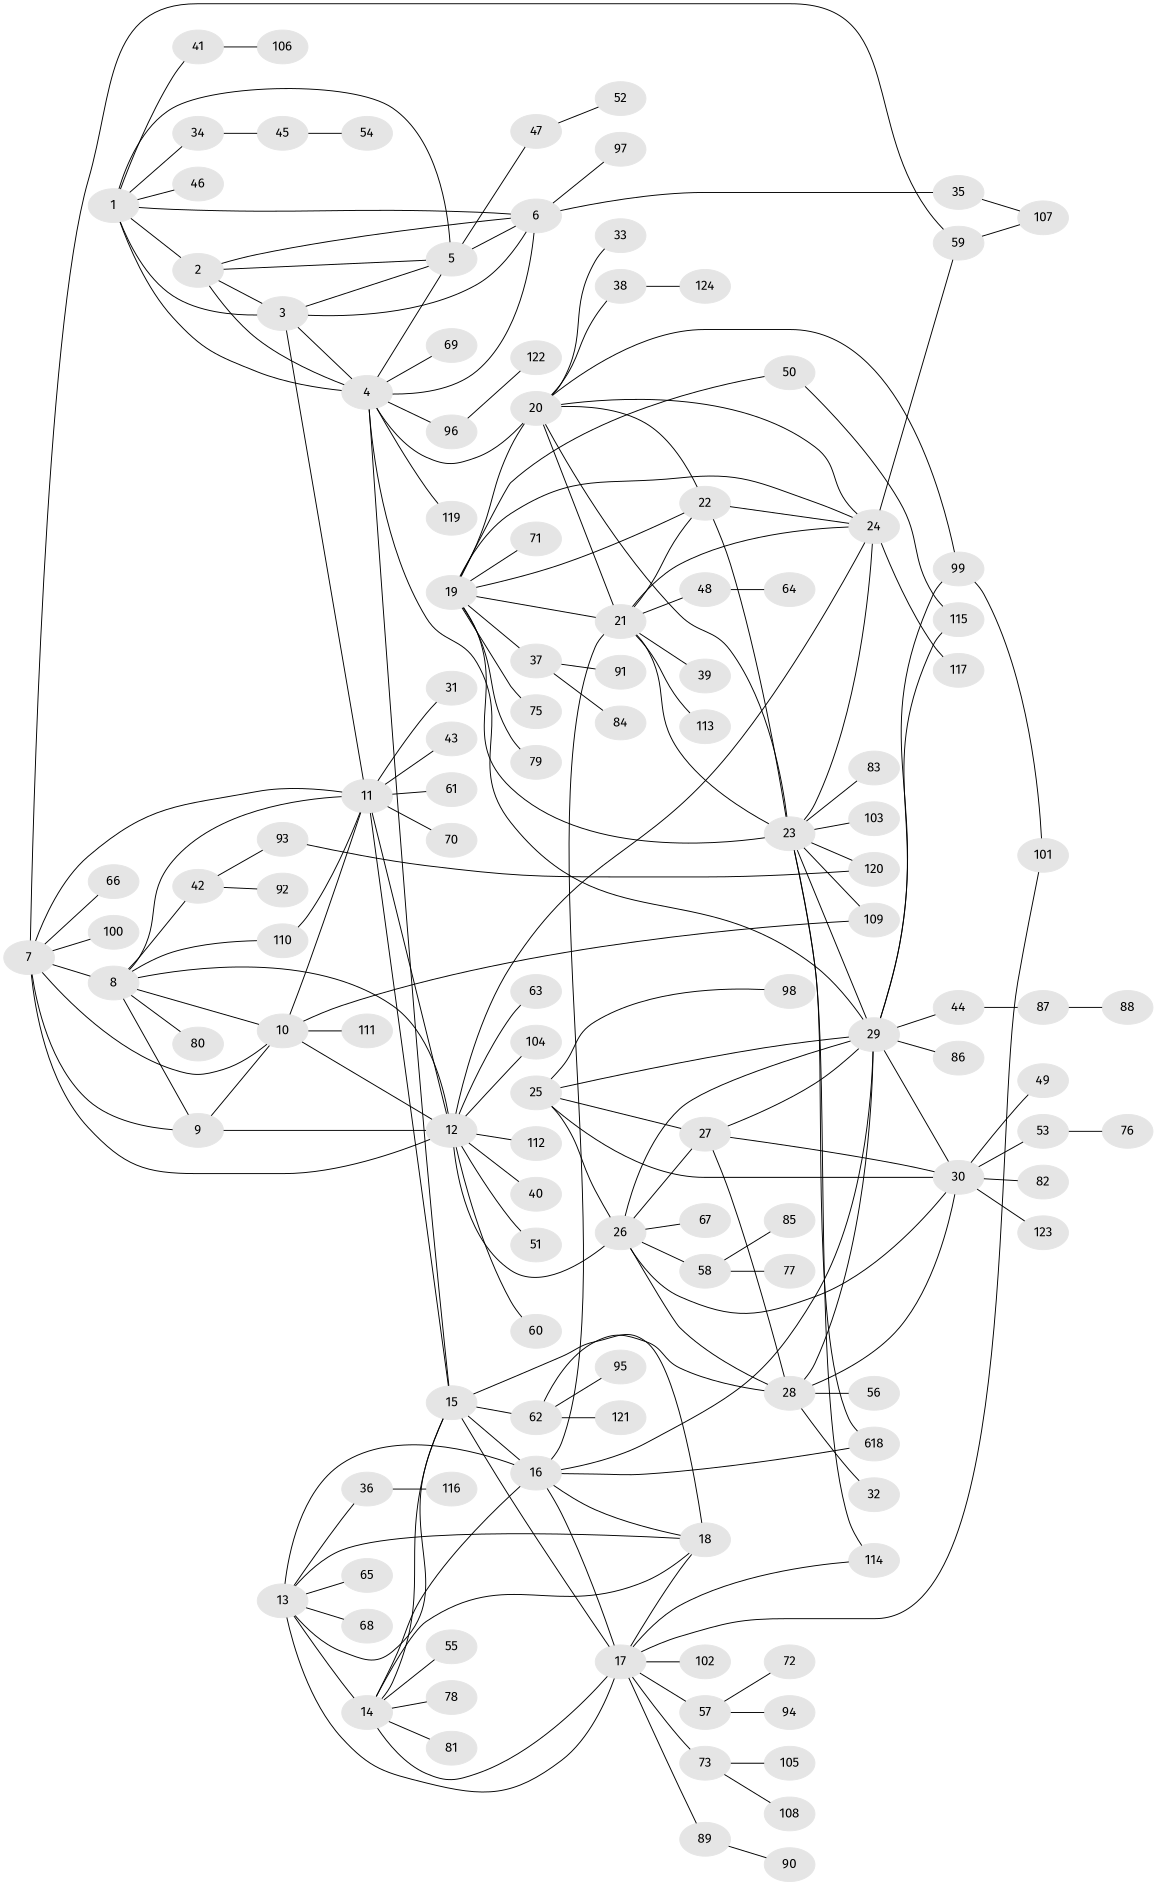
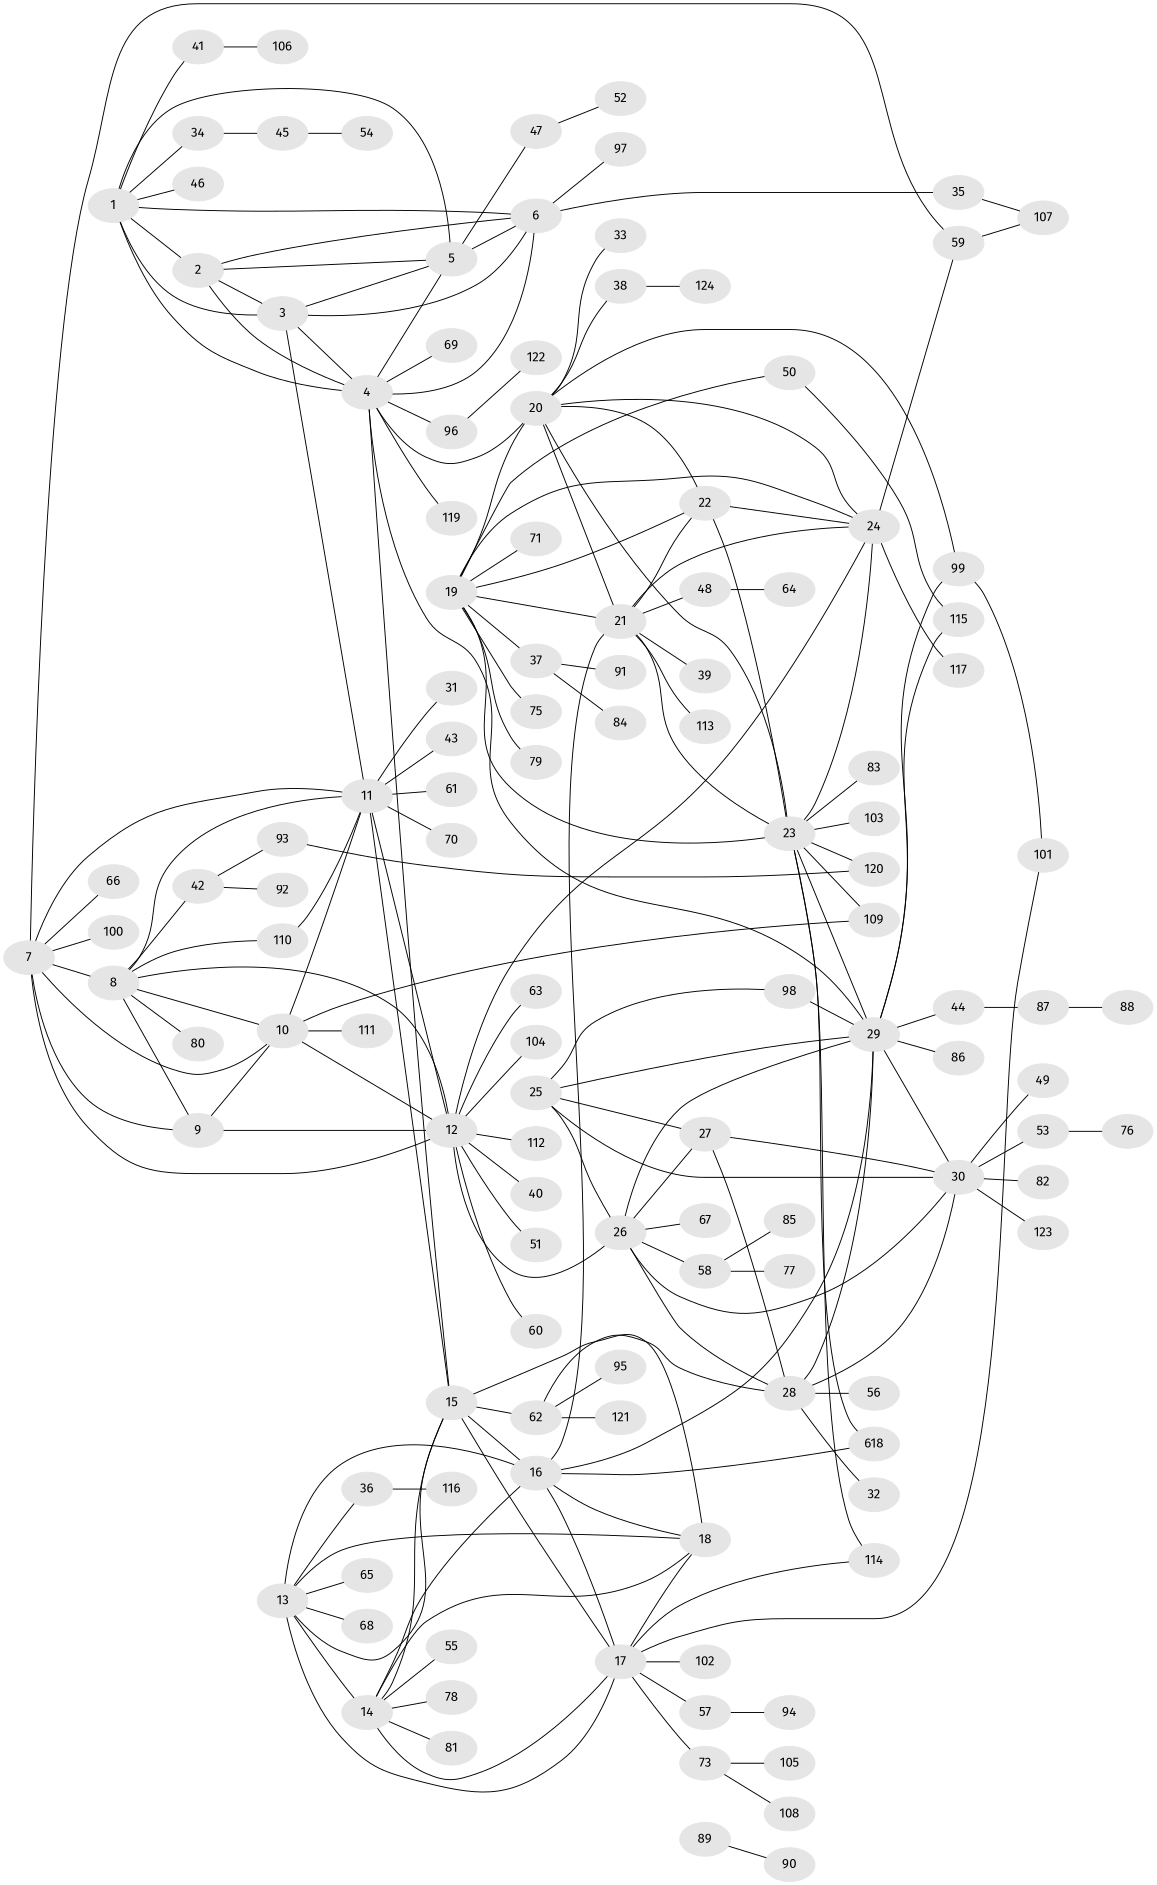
(797, 1094) -> (832, 1013)
(790, 1662) -> none
(662, 1751) -> none
